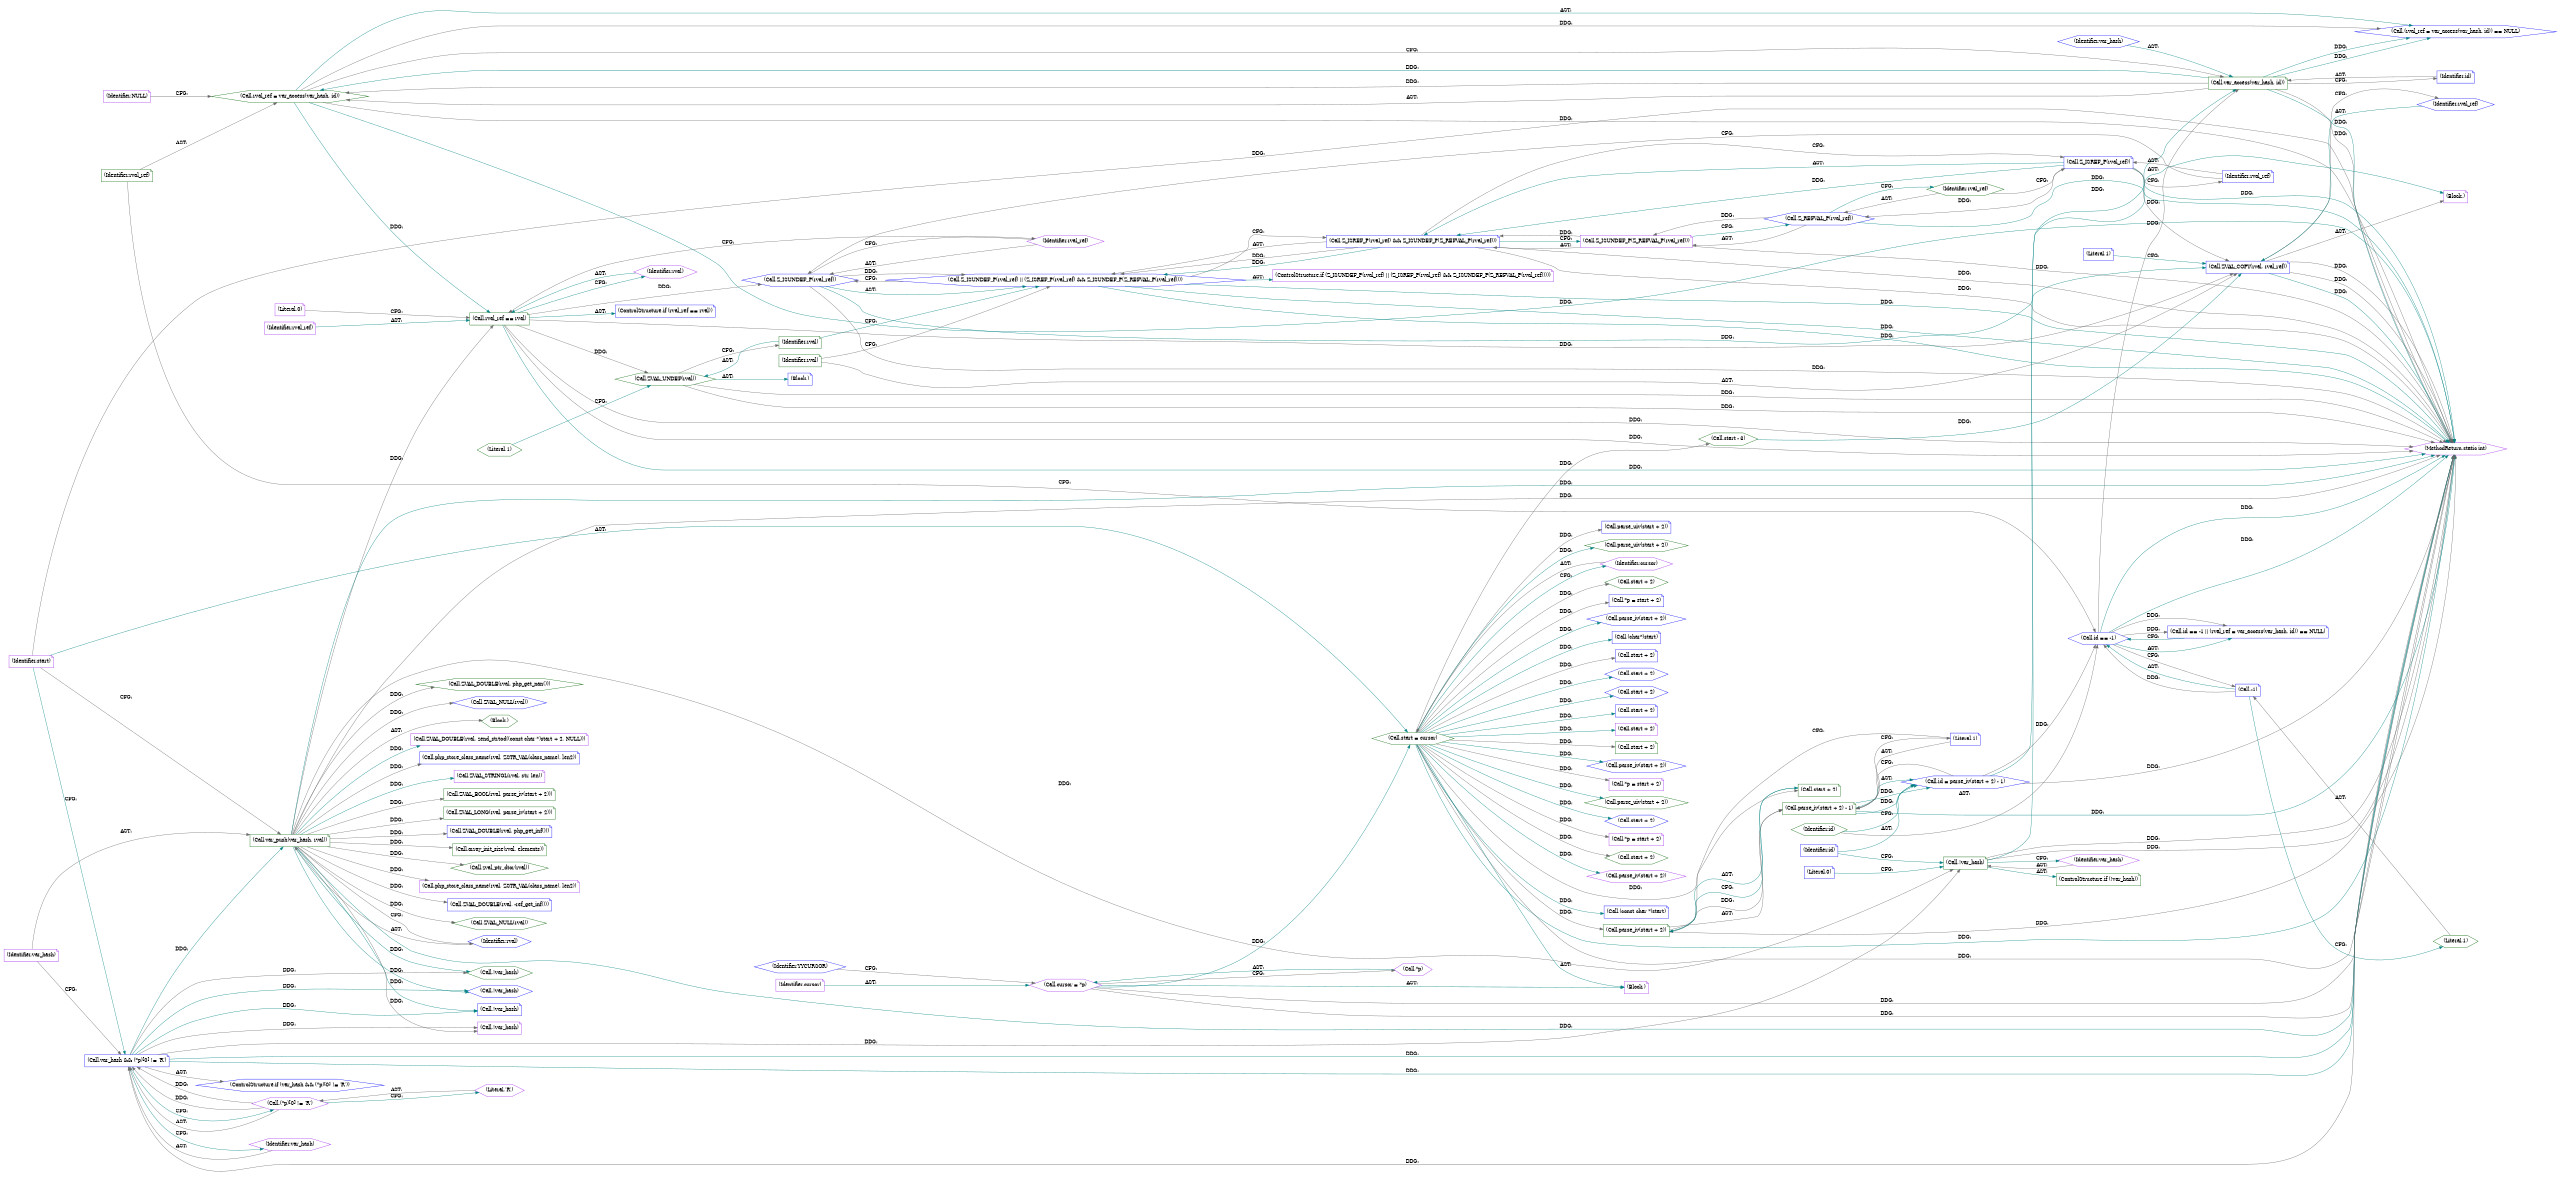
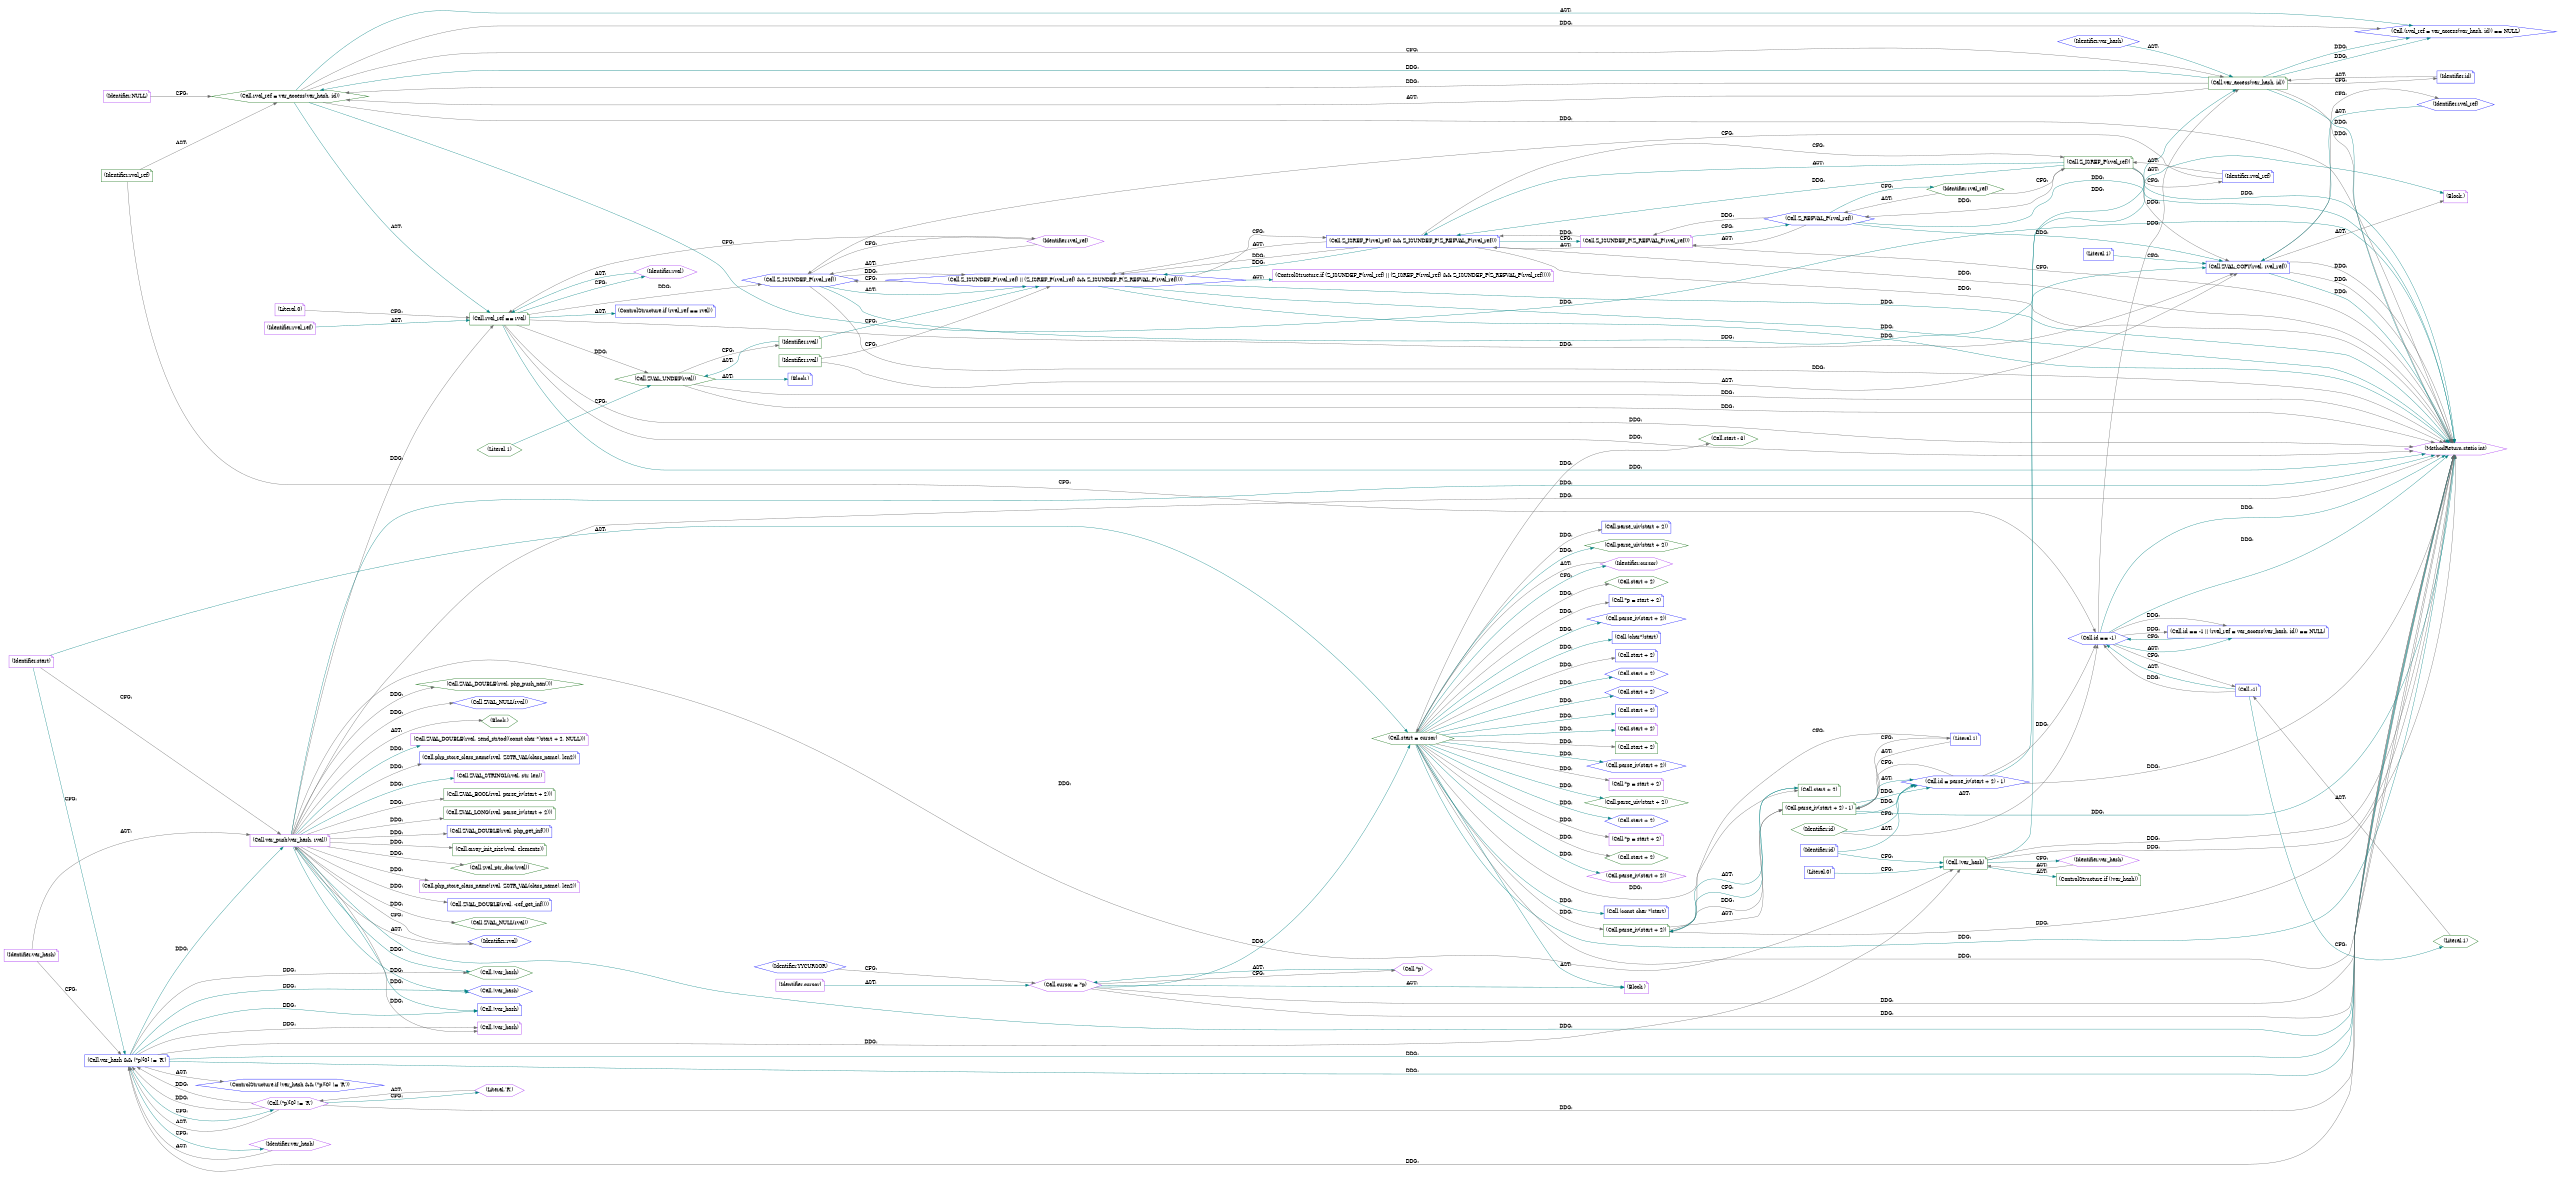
(1219, 160) -> (1657, 1110)
(2098, 162) -> (2098, 162)
(397, 227) -> (397, 227)
(2043, 267) -> (2043, 267)
(2022, 426) -> (2028, 235)
(499, 684) -> (499, 684)
(290, 841) -> (290, 841)
